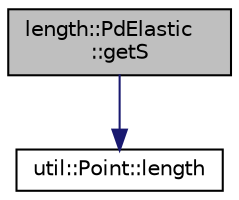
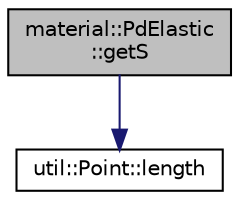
(120, 42) -> (120, 42)
